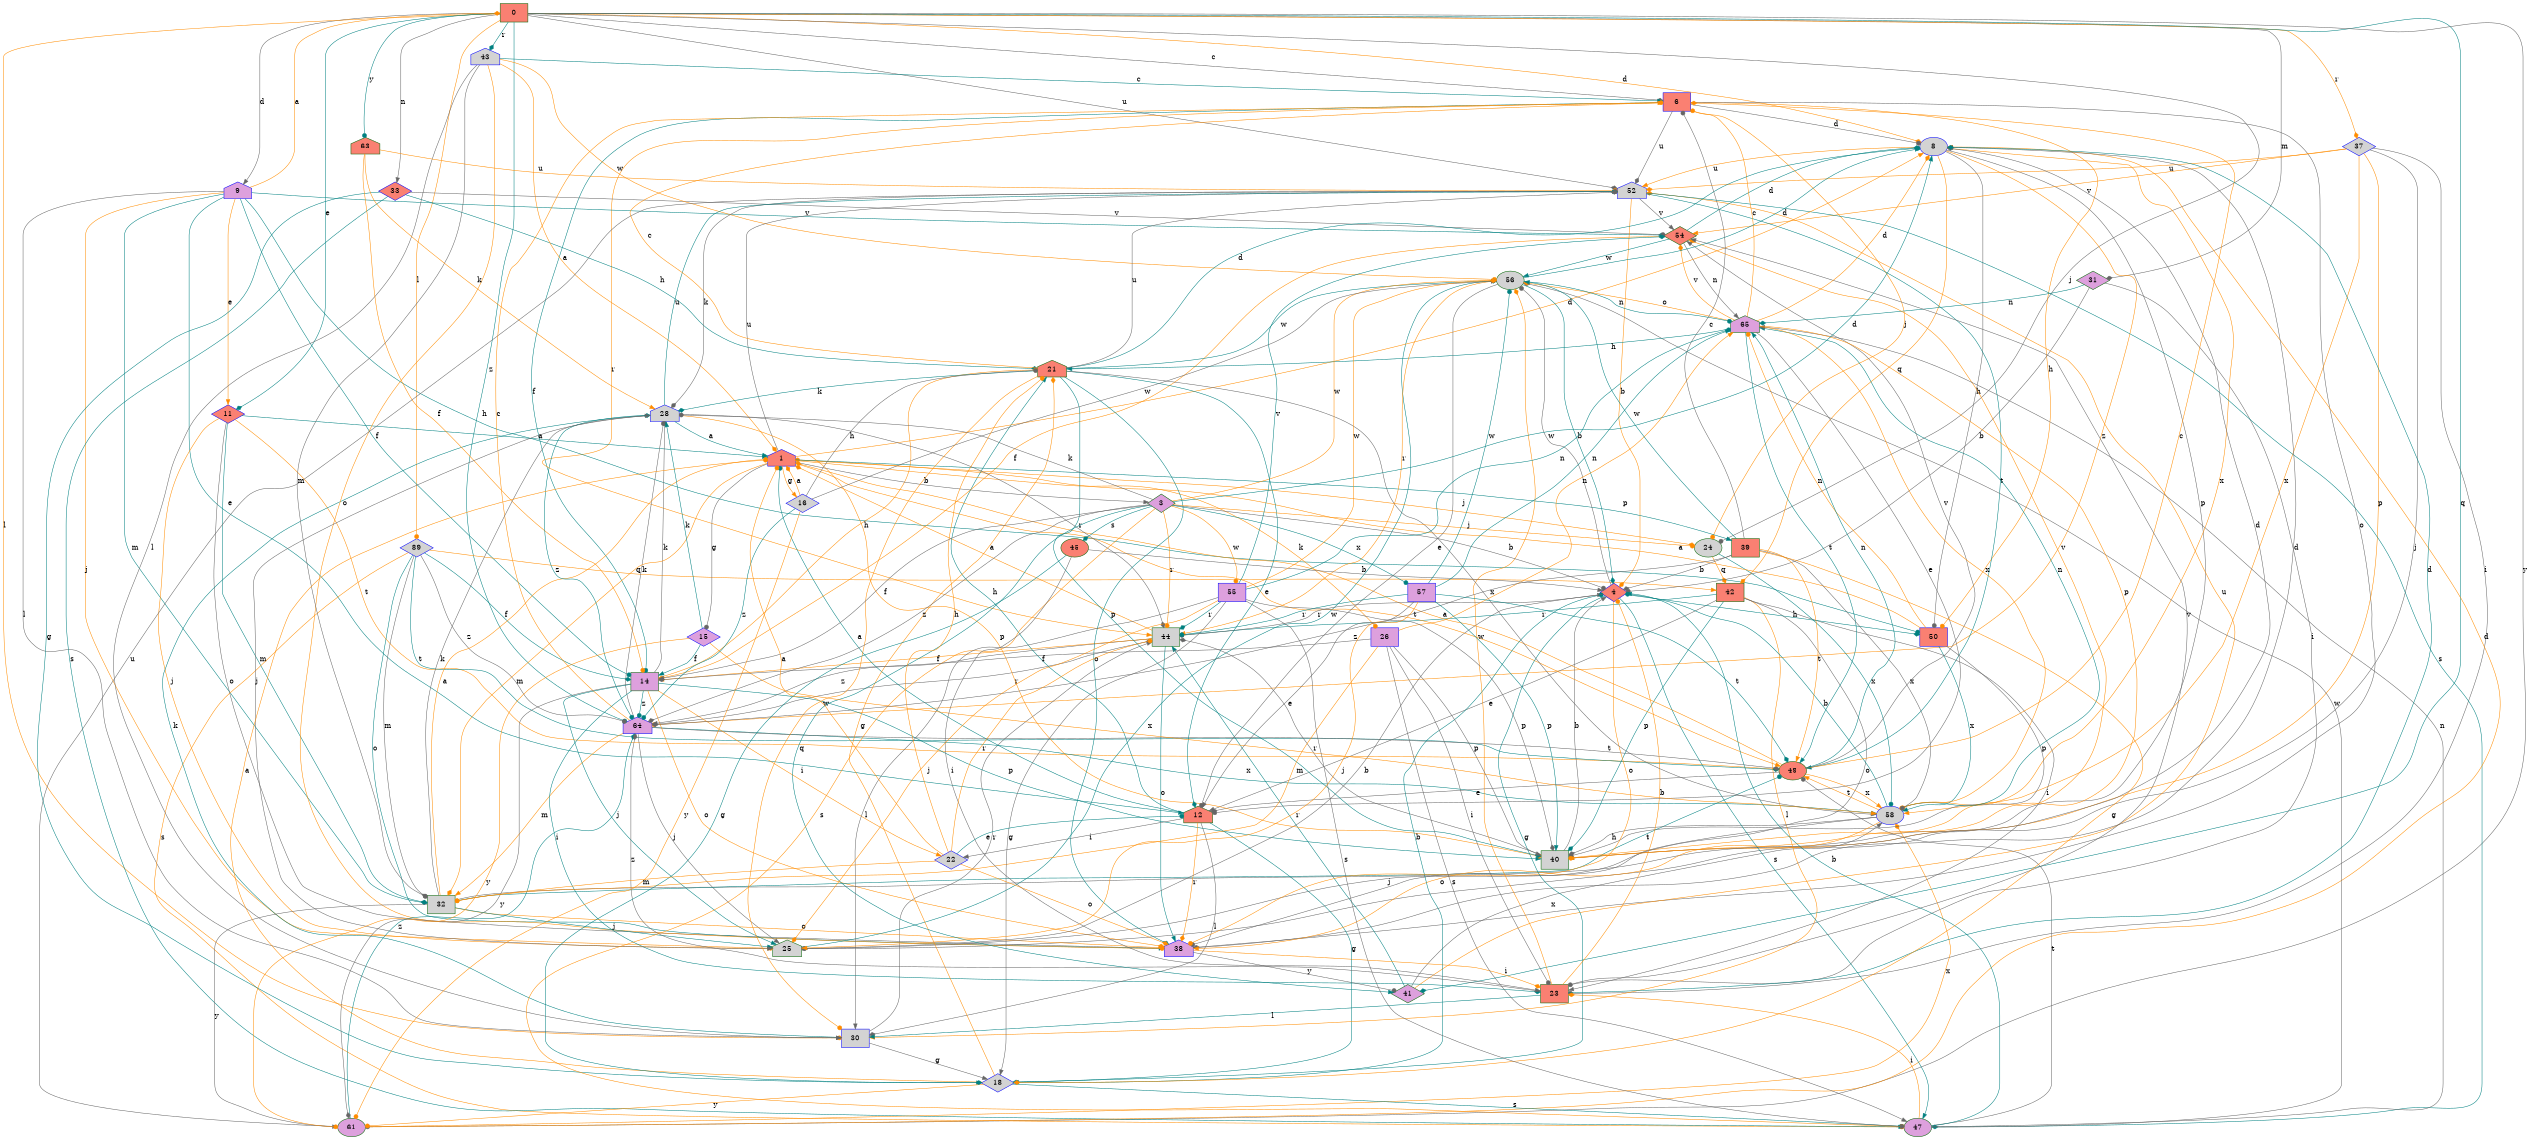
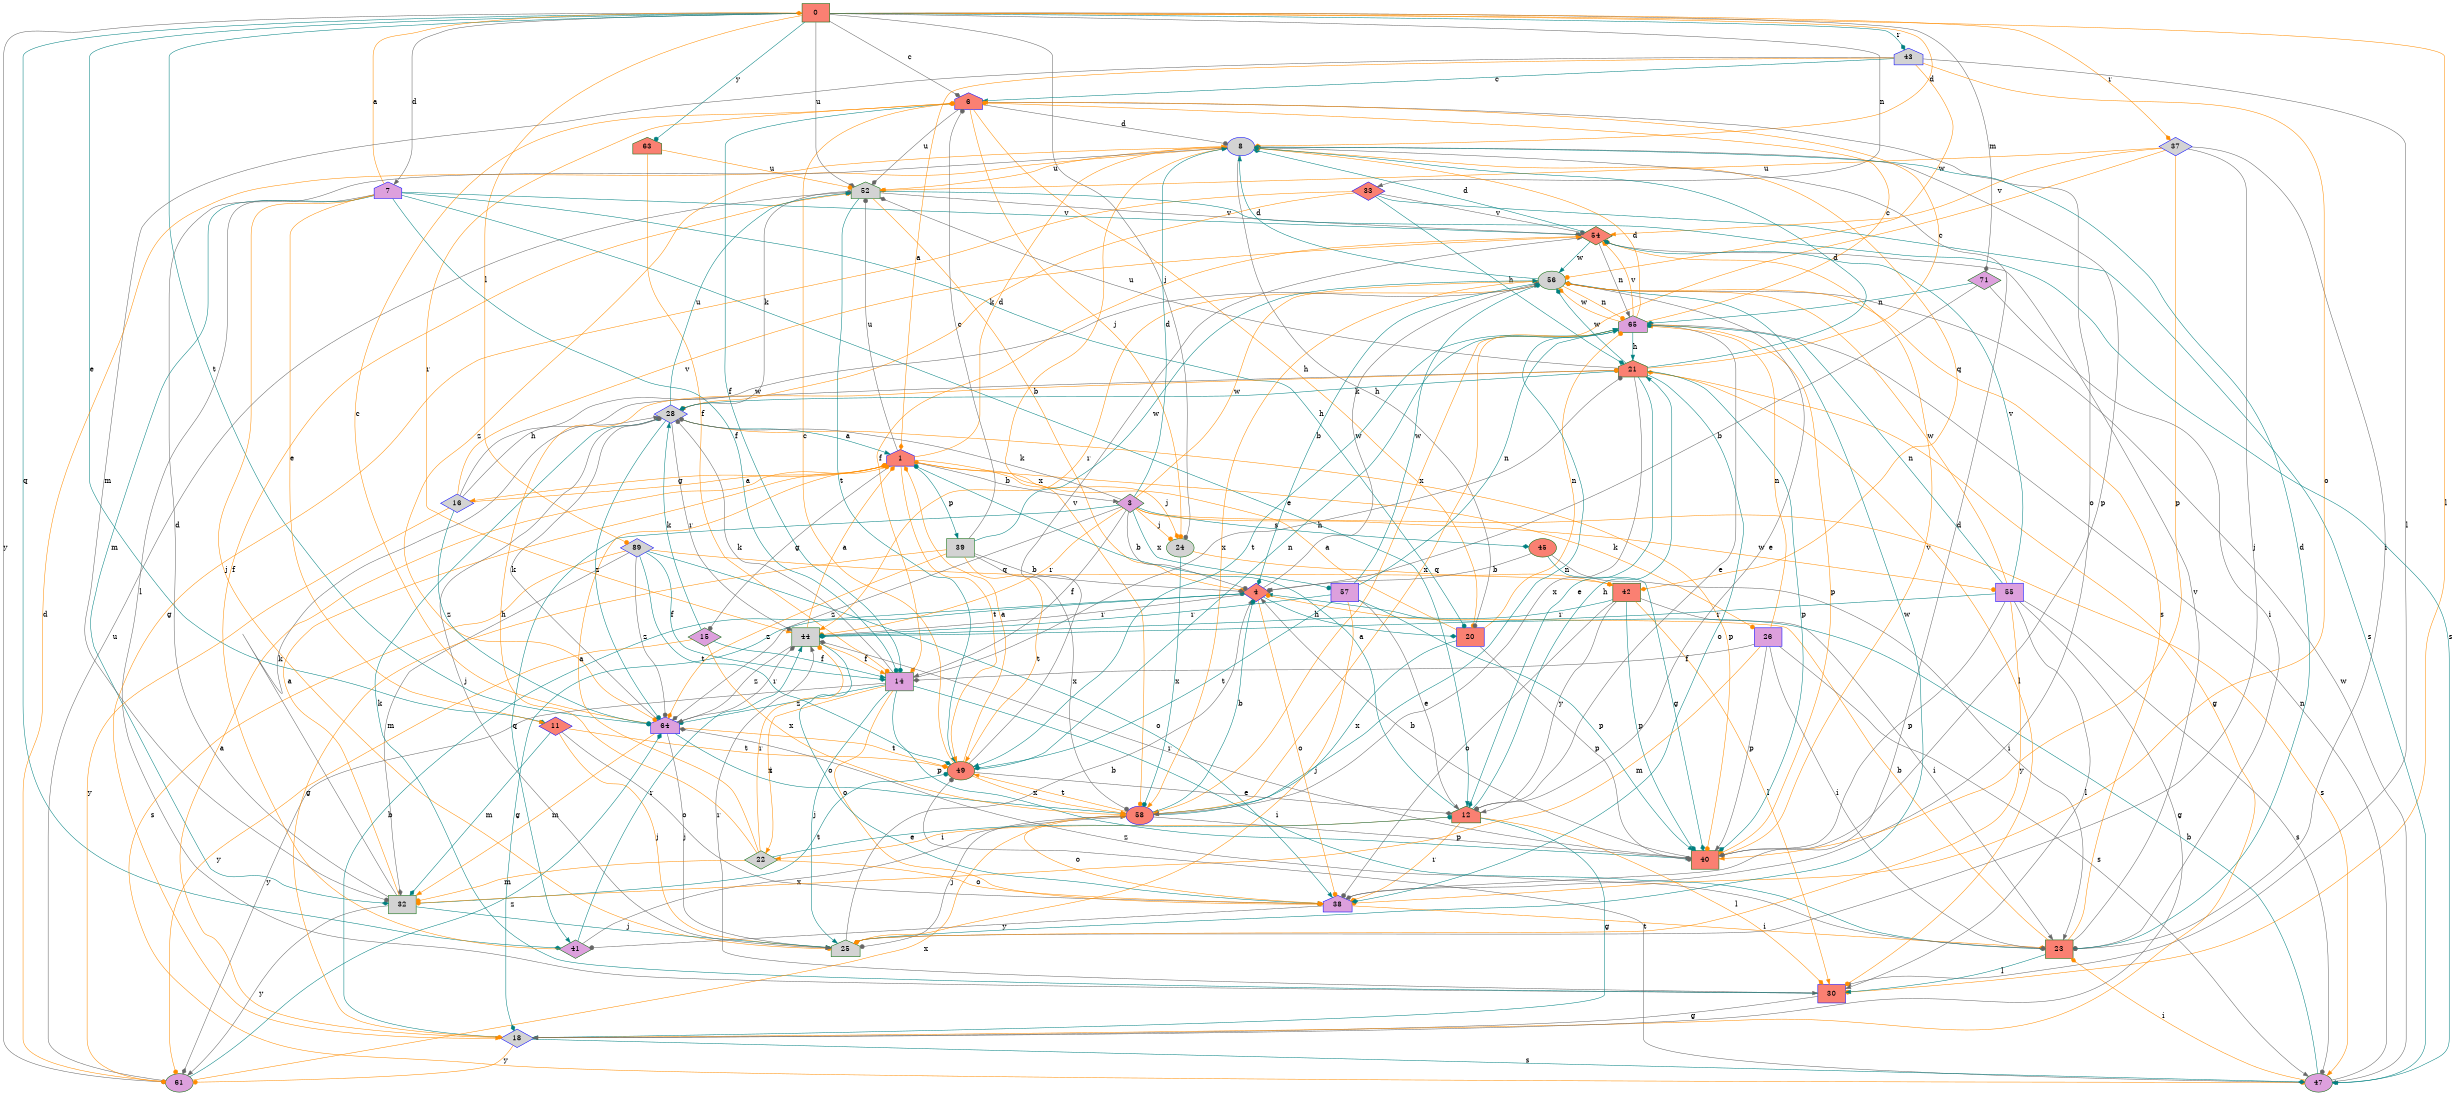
(1677, 102) -> (969, 102)
(238, 191) -> (388, 191)
(1632, 191) -> (866, 191)
(2093, 280) -> (1984, 280)
none -> (987, 283)
(488, 297) -> (1013, 286)
(1665, 303) -> (1584, 303)
(1619, 306) -> (1592, 301)
(491, 370) -> (214, 370)
(665, 414) -> (671, 414)
(489, 435) -> none
none -> (1238, 452)
(857, 526) -> (1250, 532)
(1746, 548) -> (960, 548)
(2224, 592) -> (234, 570)
(704, 637) -> (705, 637)
(1481, 637) -> (2162, 615)
(1934, 637) -> (1470, 637)
(552, 641) -> none
(1199, 662) -> (795, 615)
(826, 704) -> (2020, 682)
(1491, 704) -> (1561, 704)
(1493, 744) -> (812, 739)
(929, 771) -> (2022, 771)
(1890, 815) -> (1140, 815)
(1076, 837) -> (1115, 826)
(1614, 838) -> (1459, 838)
(1187, 842) -> (1170, 874)
(951, 860) -> (761, 860)
(1555, 860) -> (1705, 860)
(1769, 862) -> none
(107, 902) -> (402, 431)
(612, 911) -> (1664, 662)
(806, 930) -> none
(1107, 985) -> (1652, 871)
(855, 1038) -> (1832, 994)
(723, 1095) -> (1913, 540)
